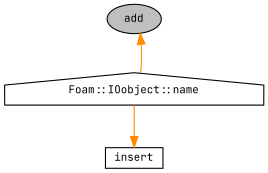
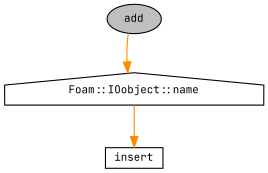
(142, 59) -> (127, 48)
